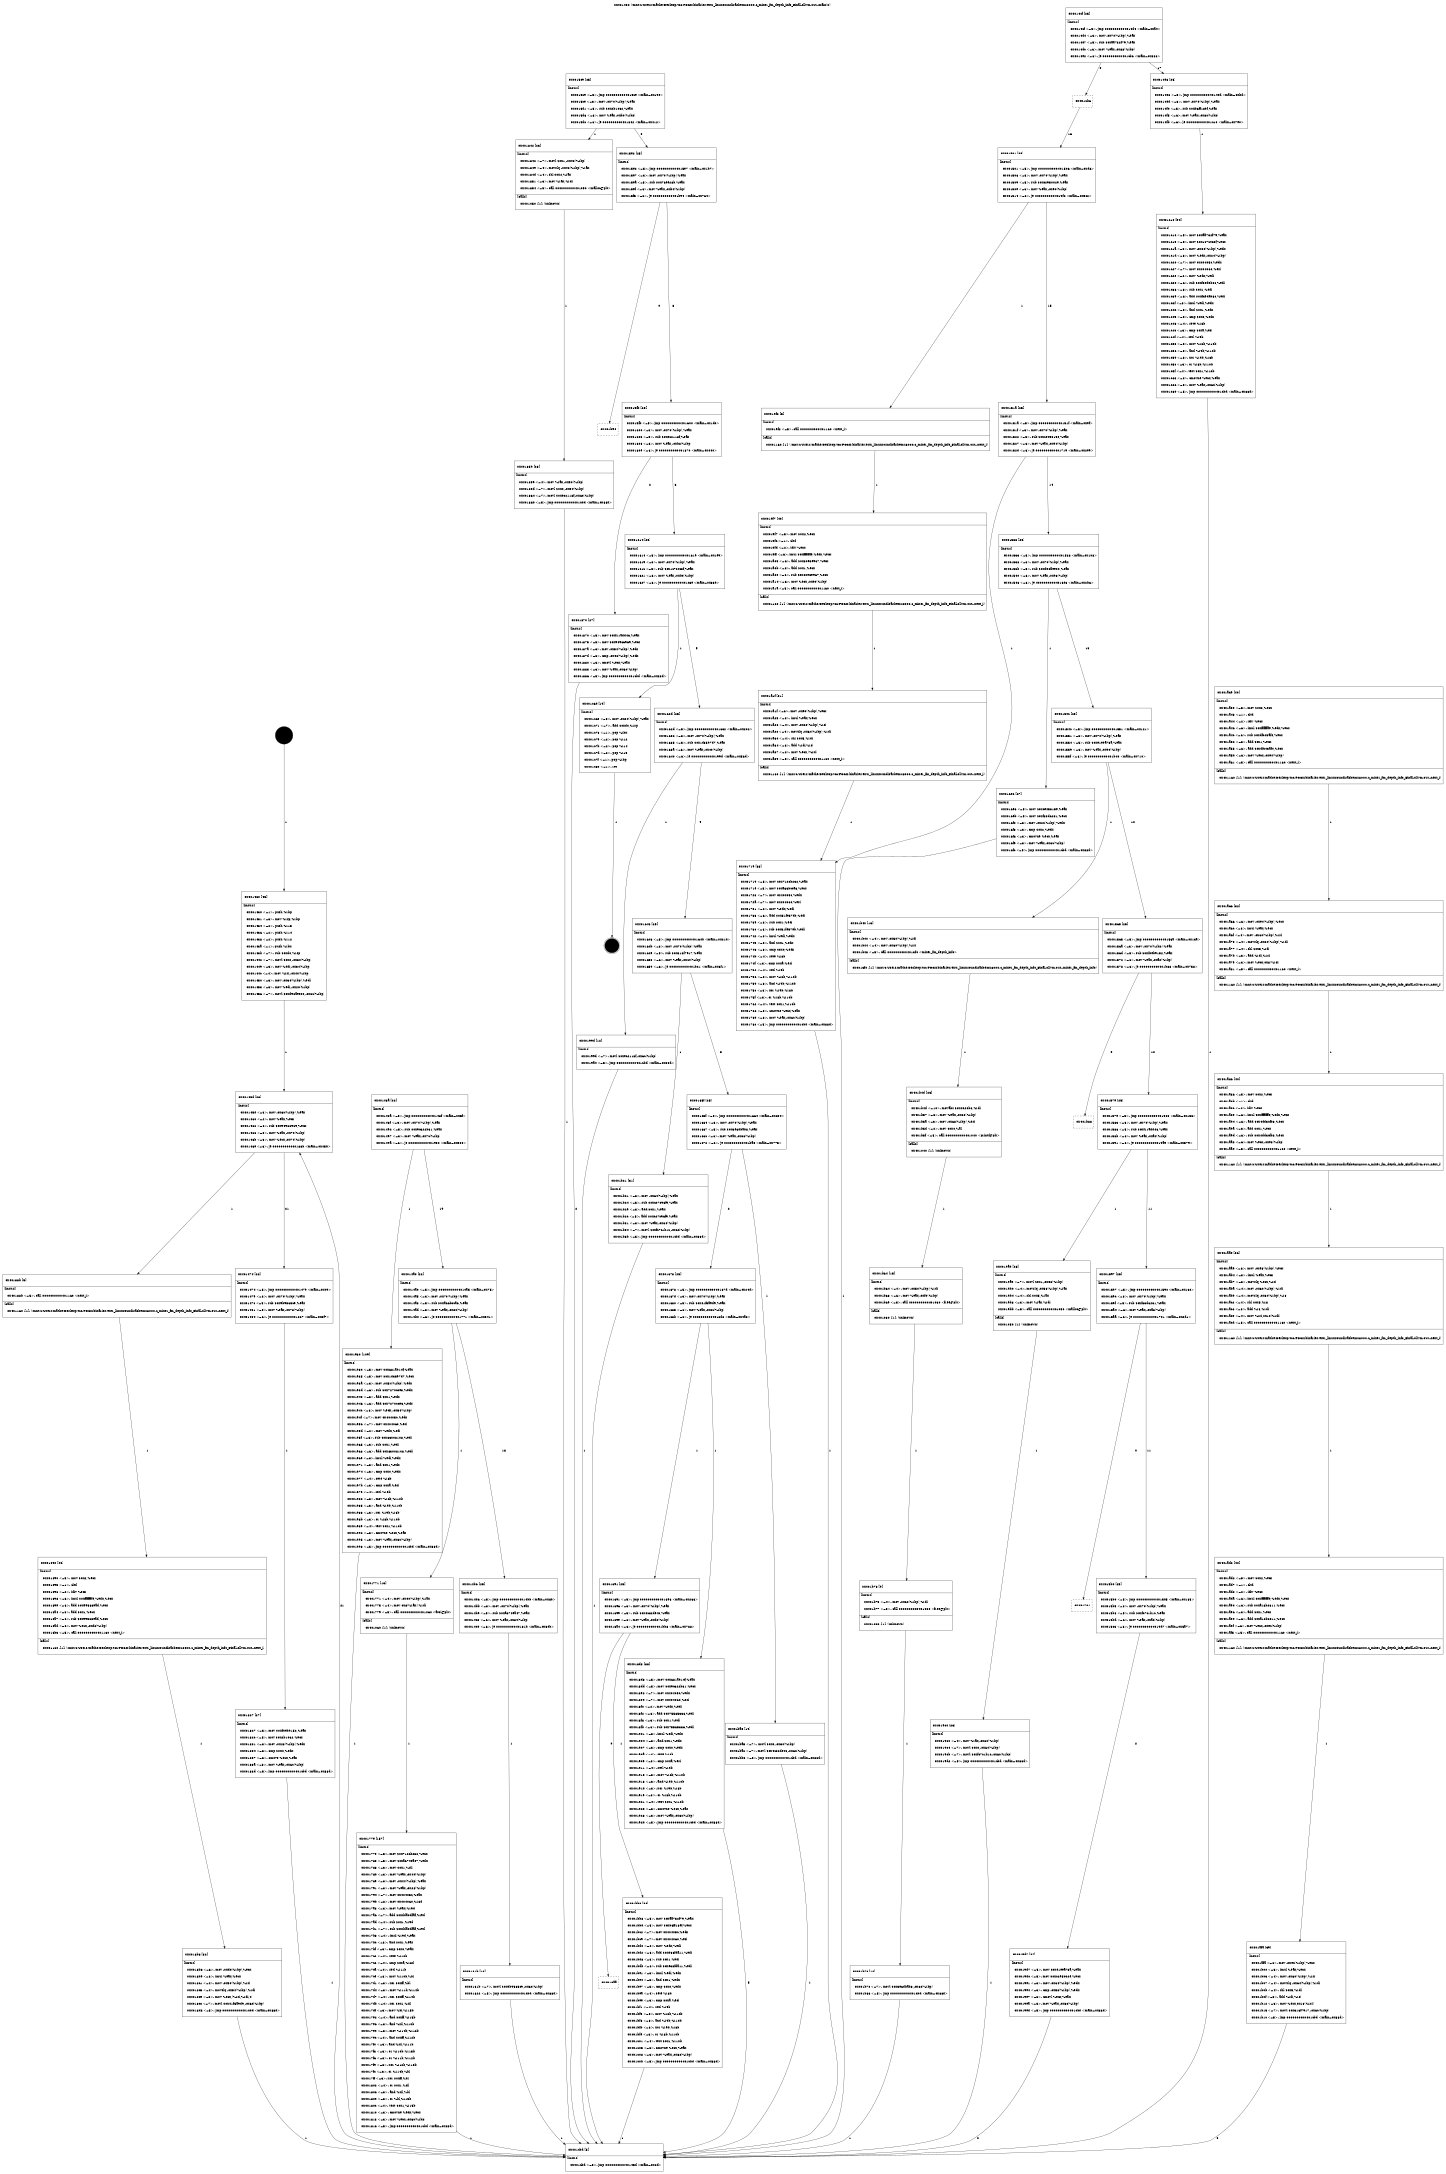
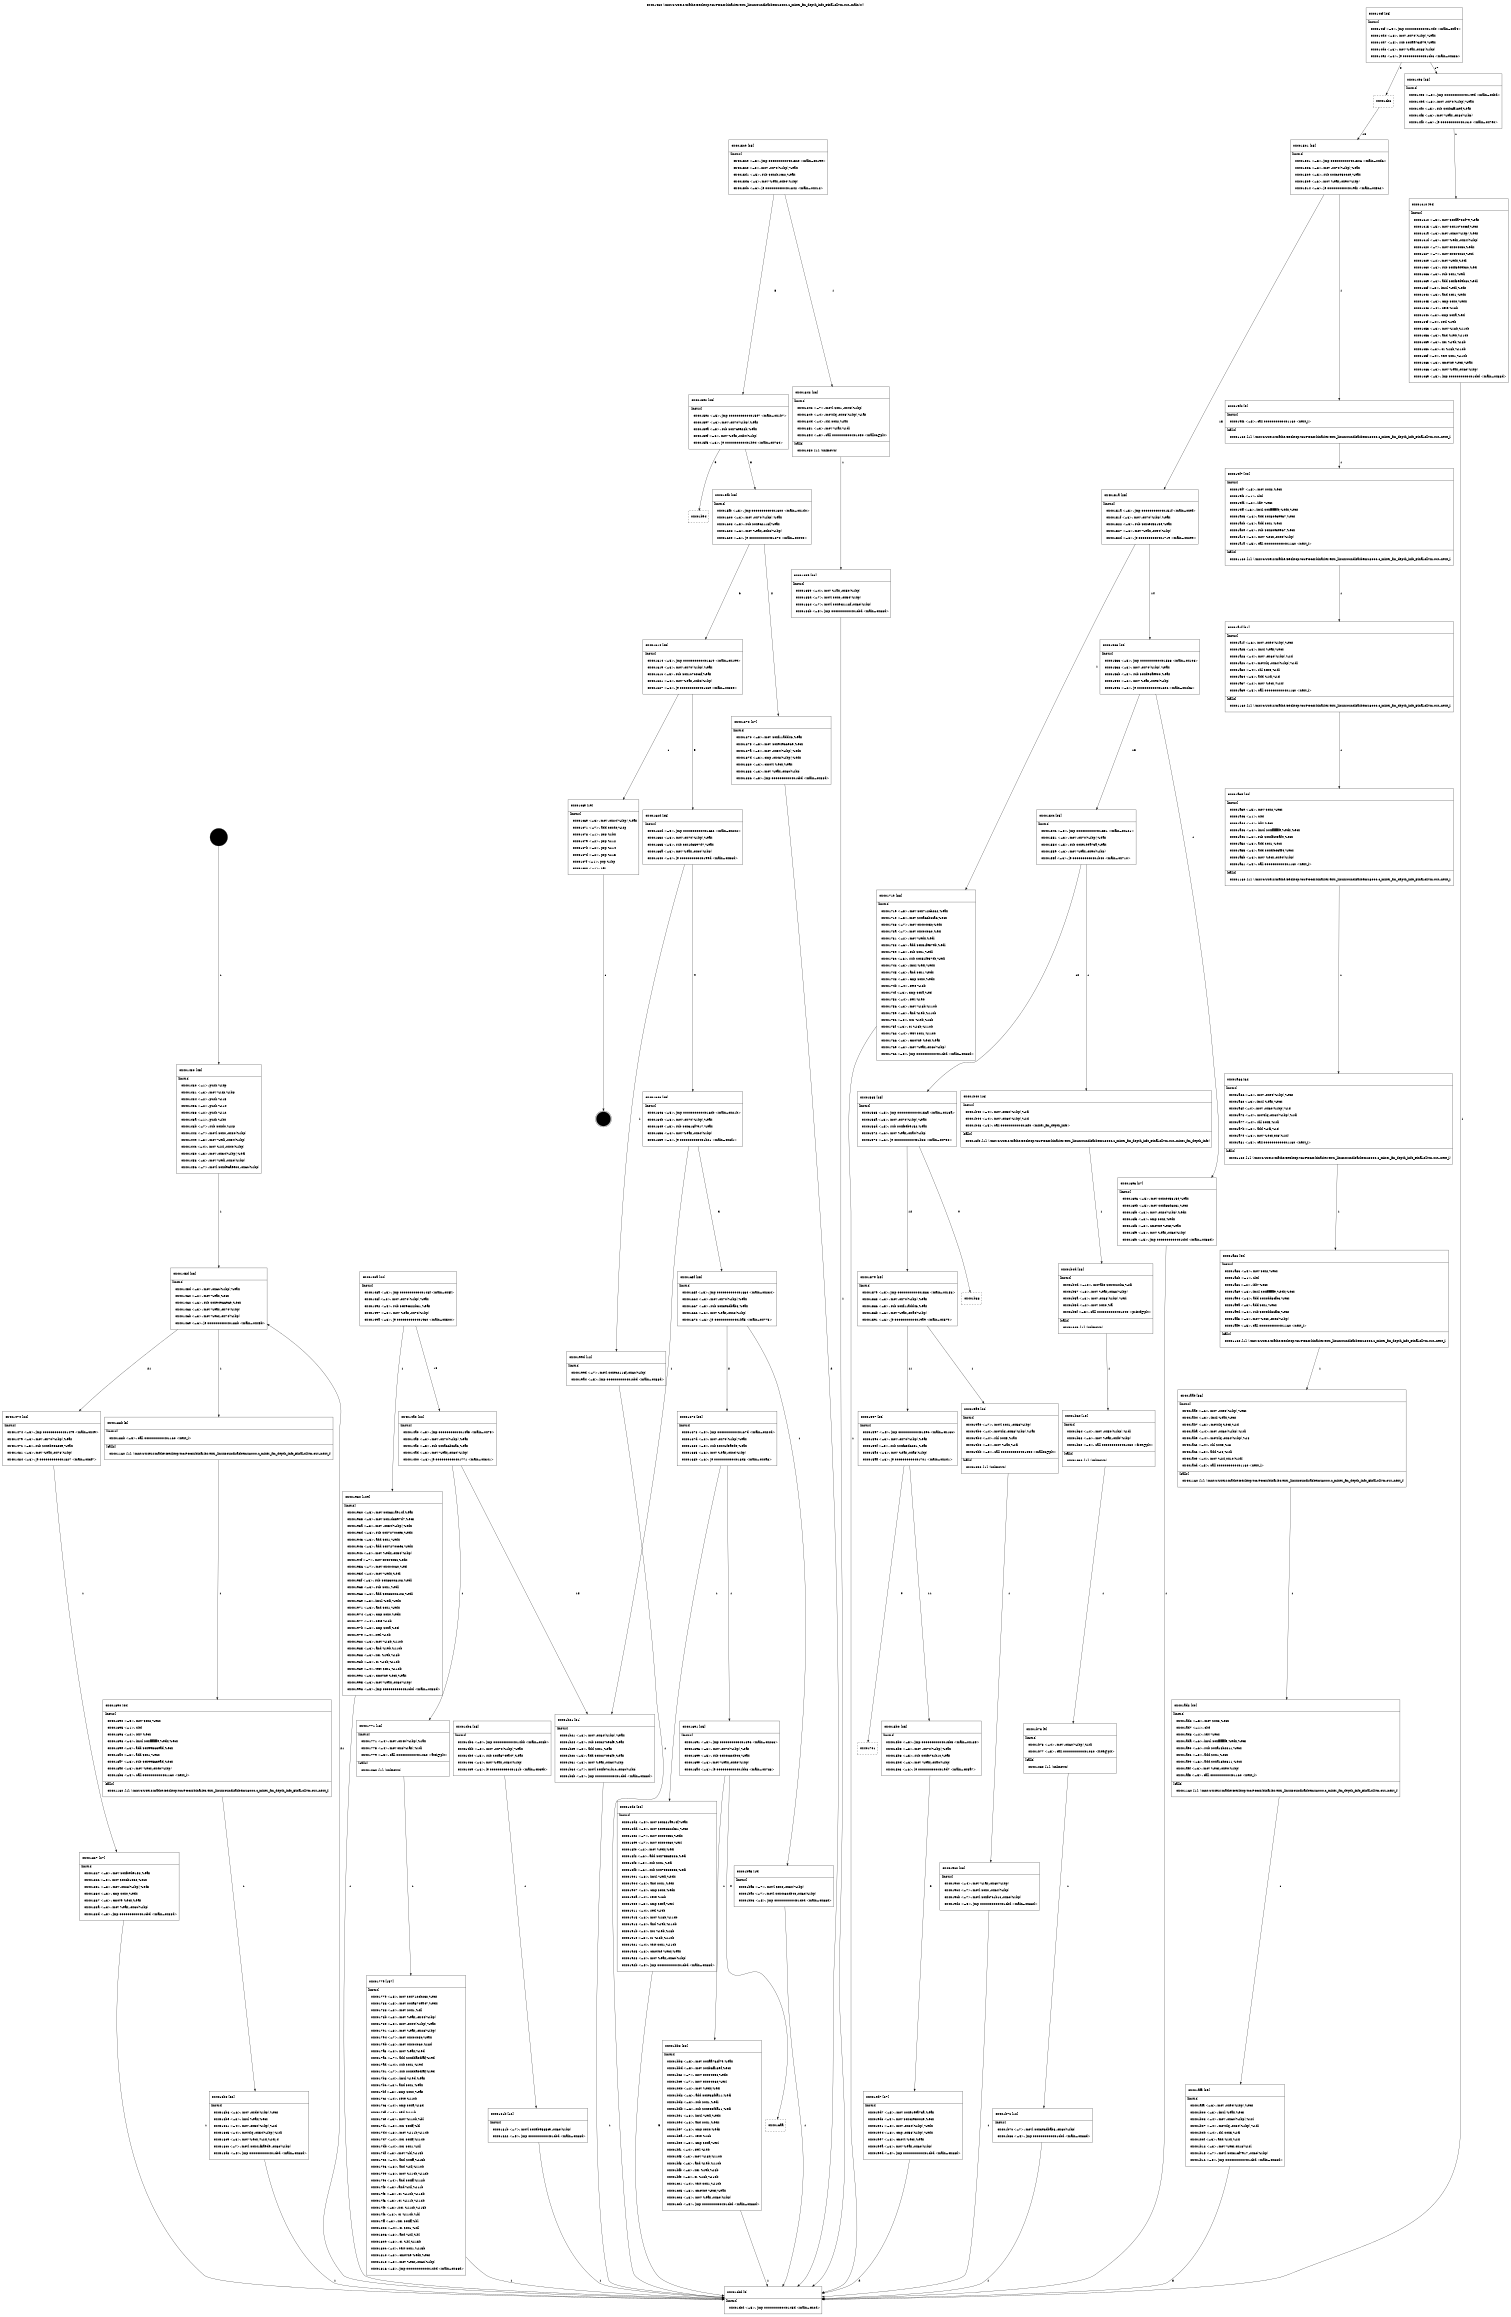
(838, 820) -> (1339, 749)
(484, 1449) -> (524, 1589)
